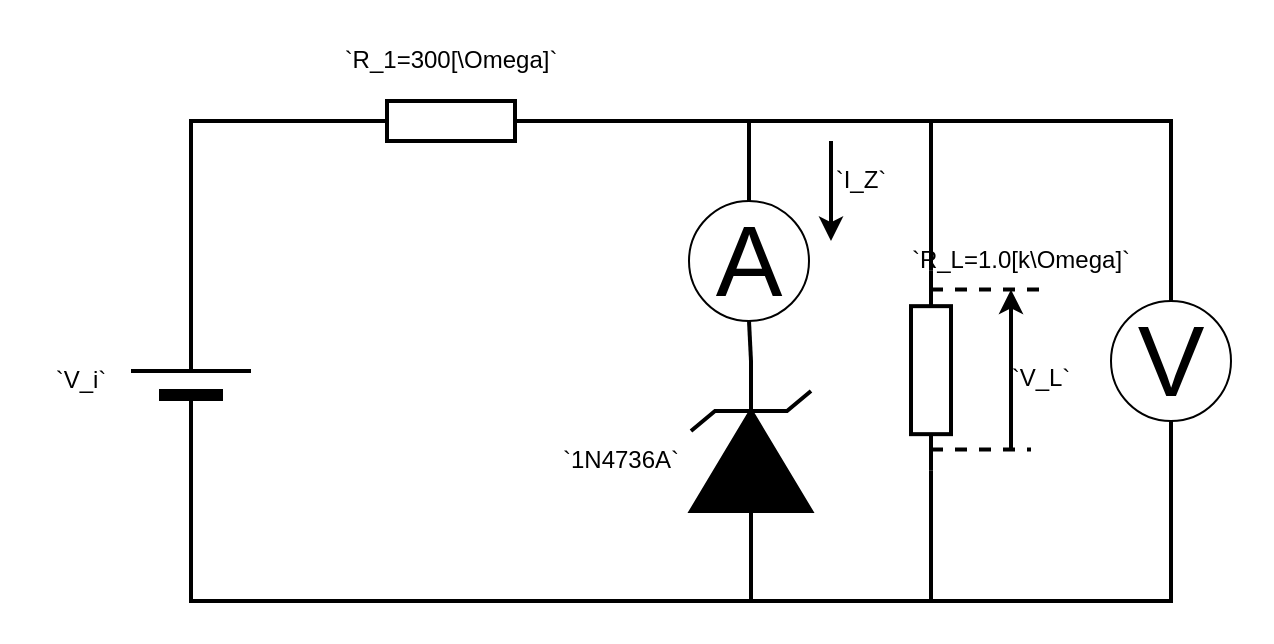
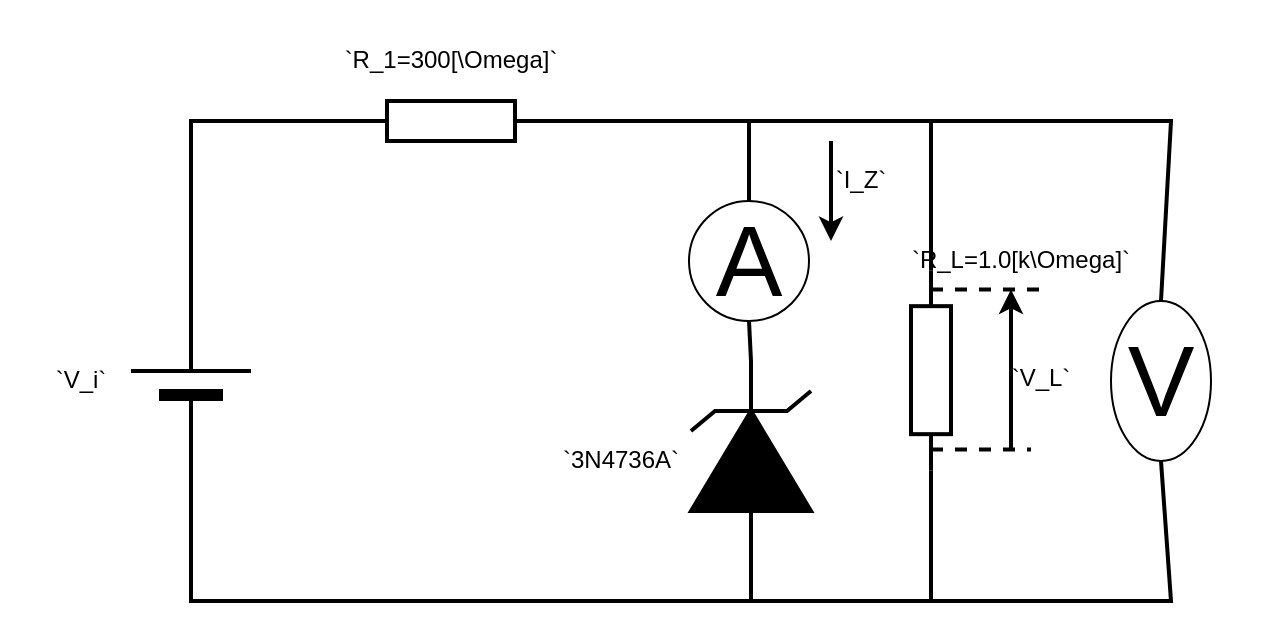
(1171, 361) -> (1161, 381)
(622, 461) -> (622, 461)
